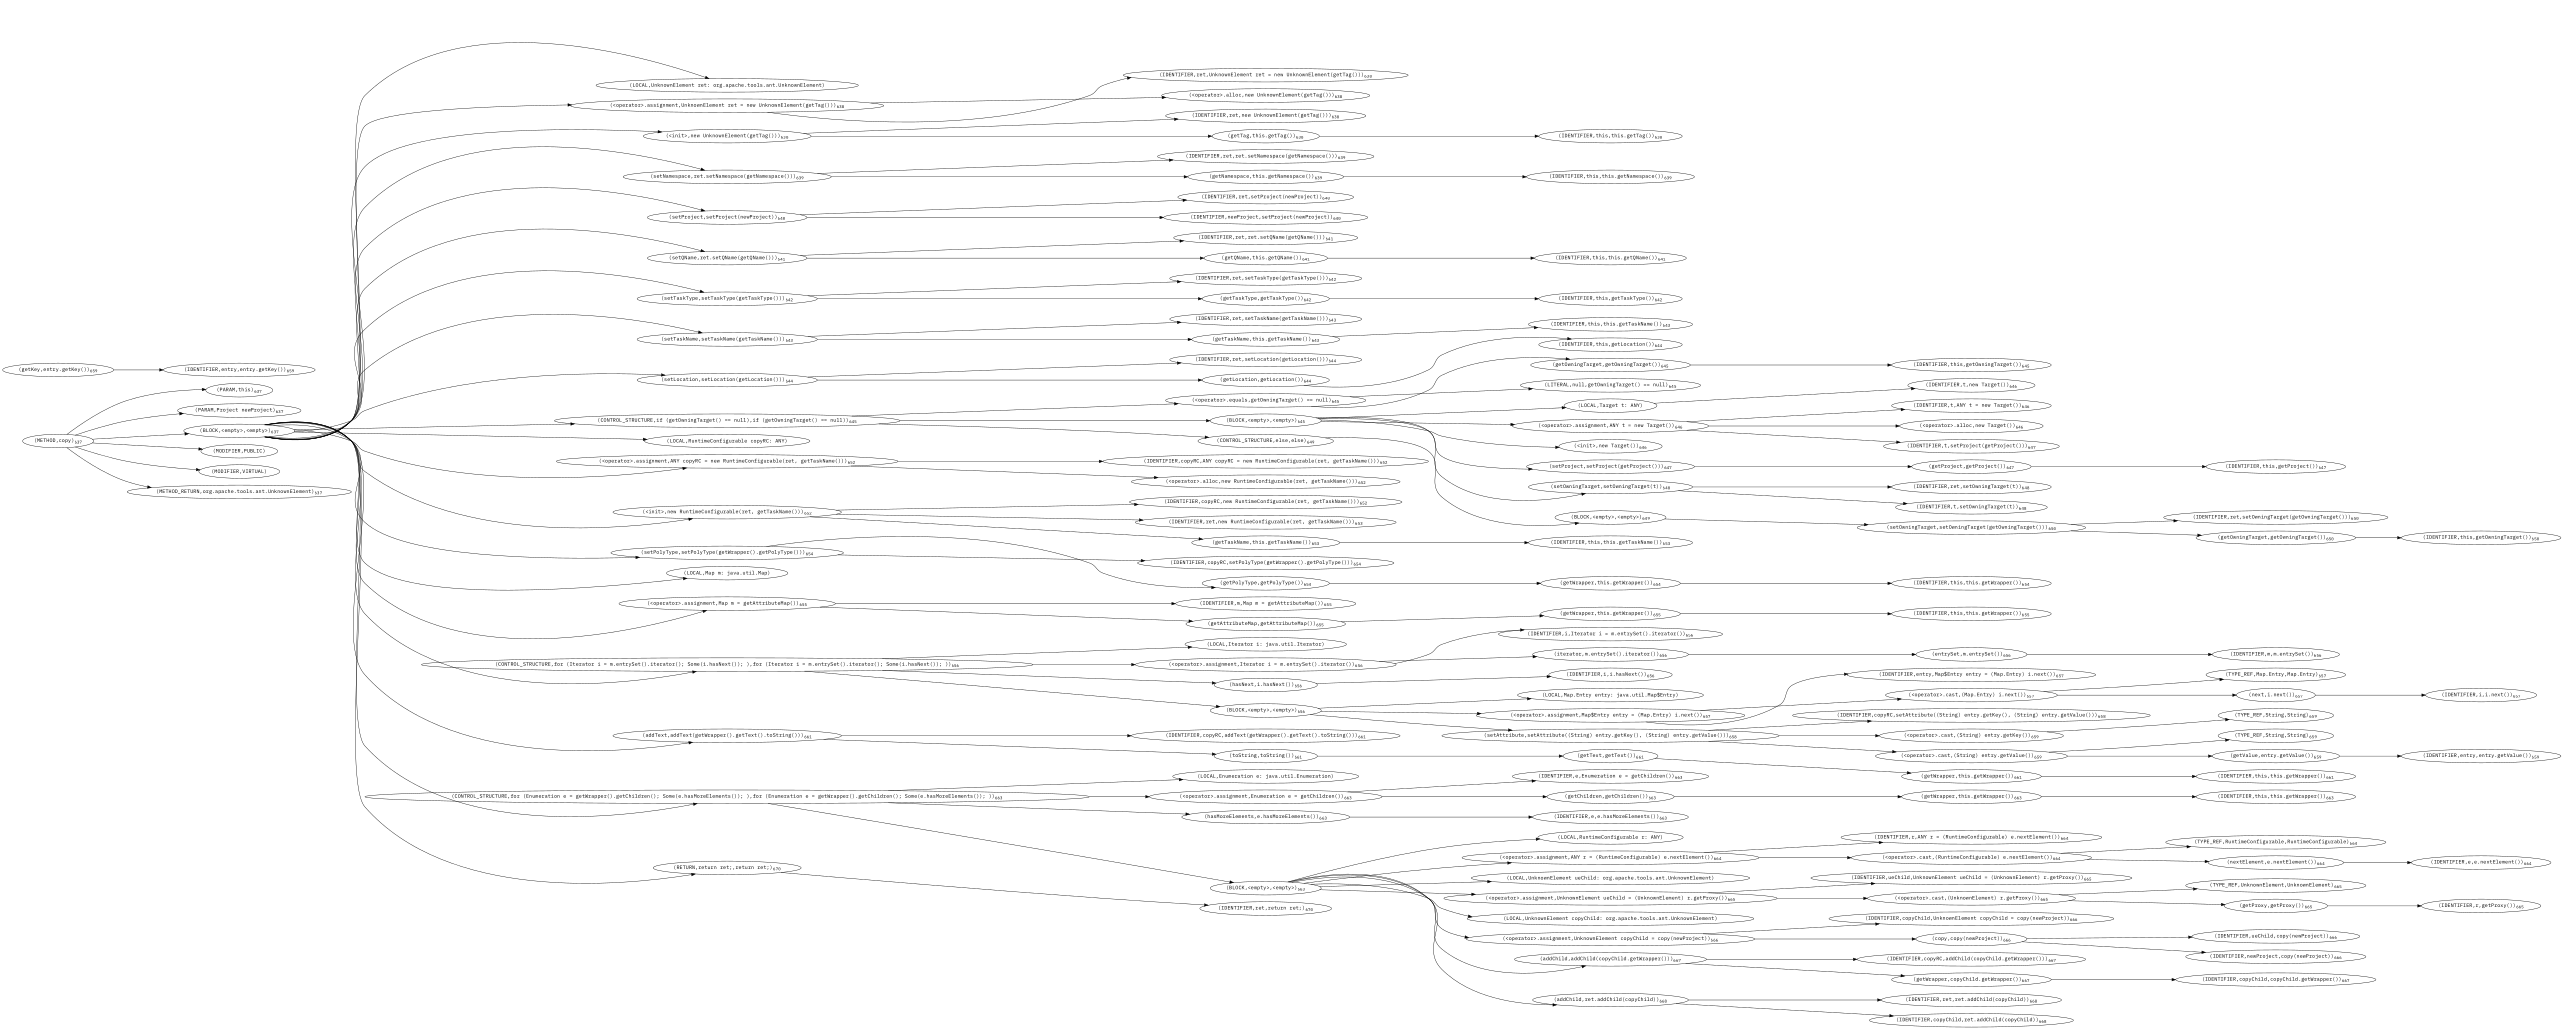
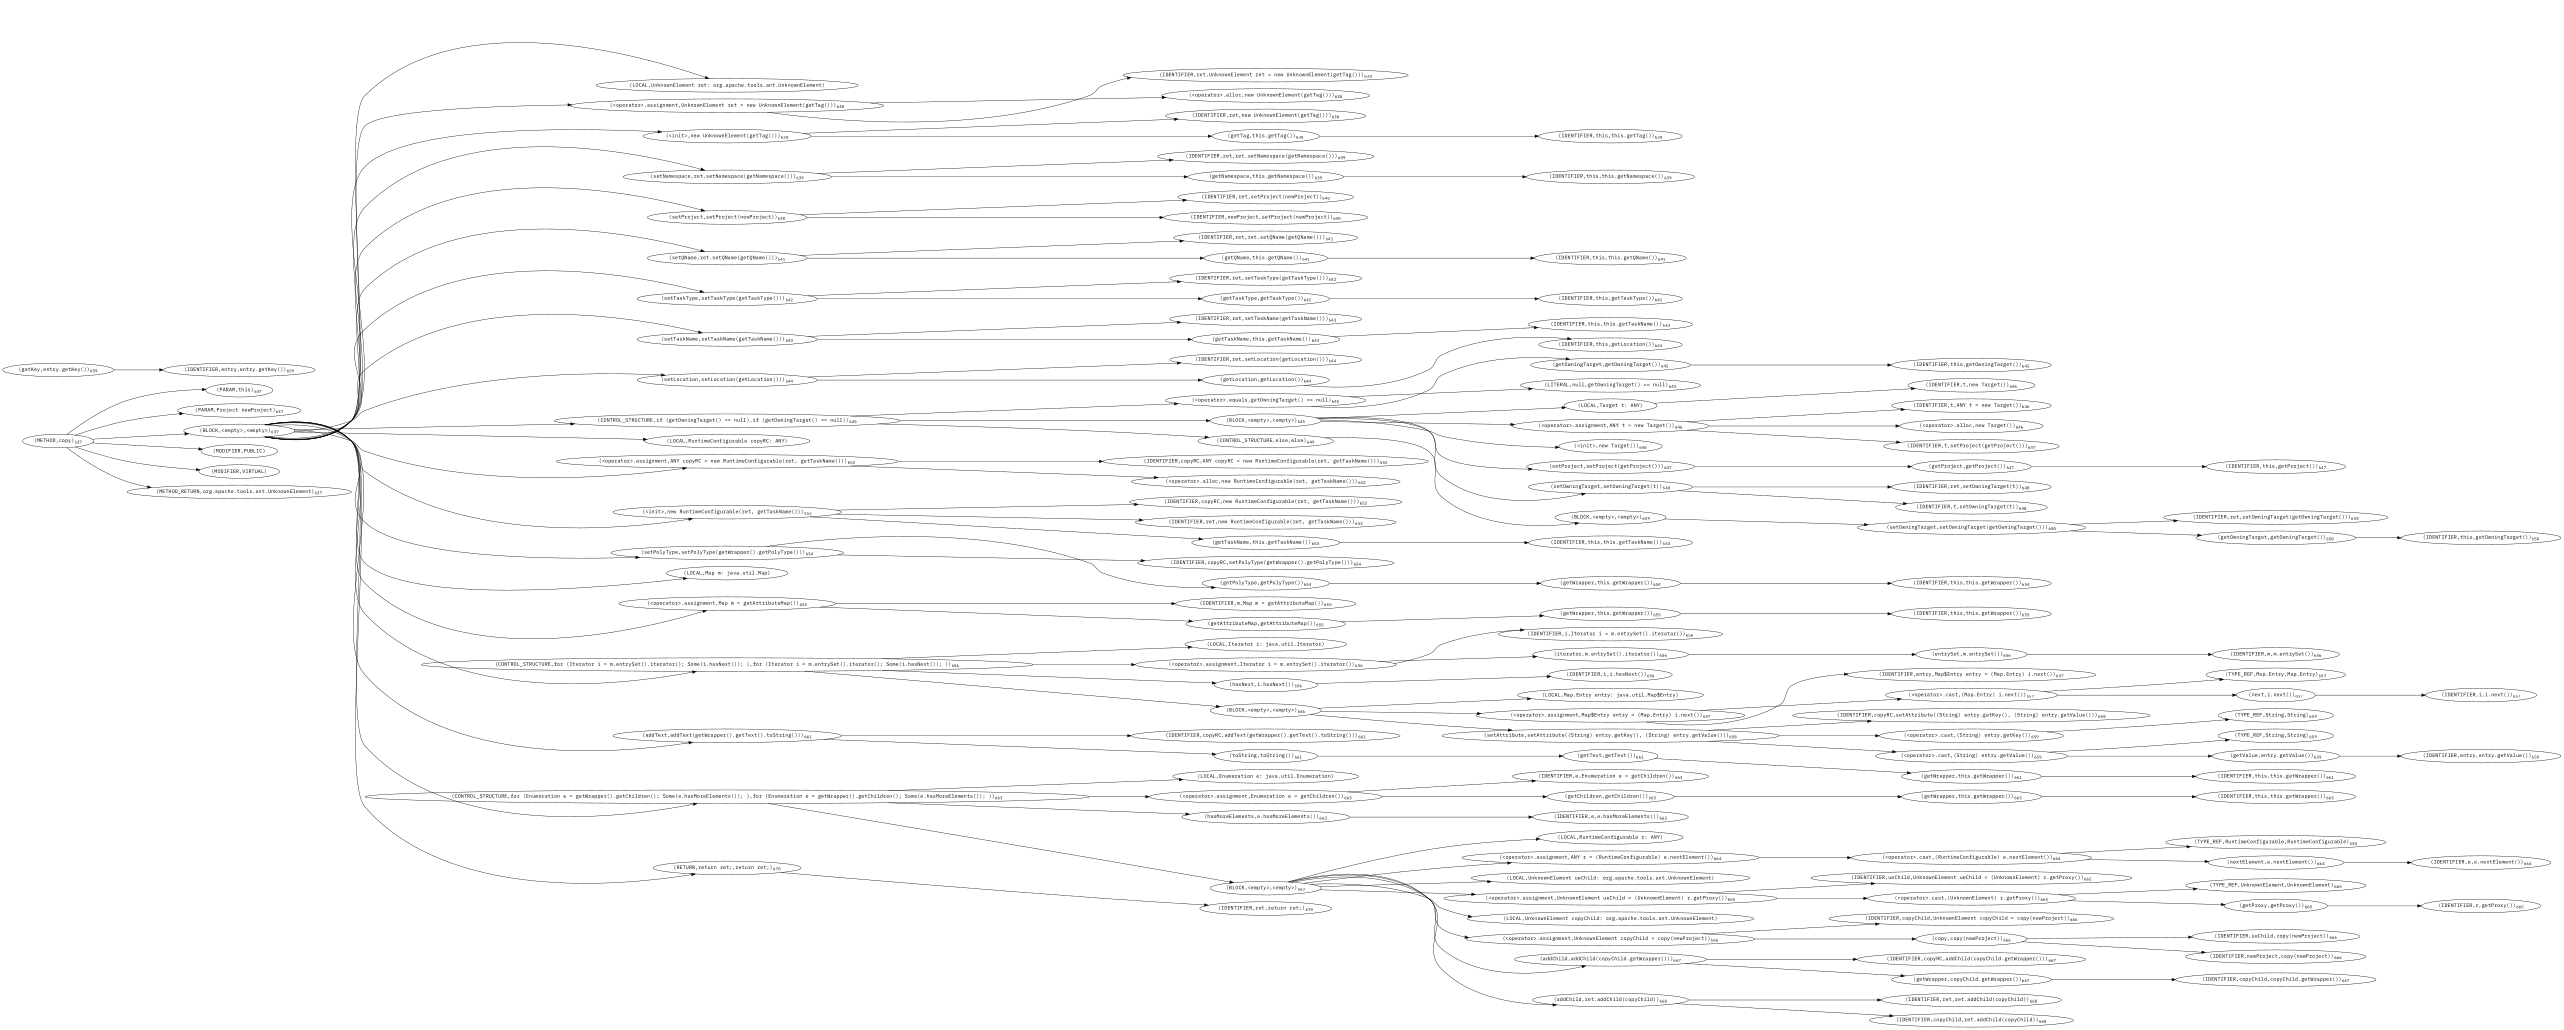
(1971, 837) -> none
